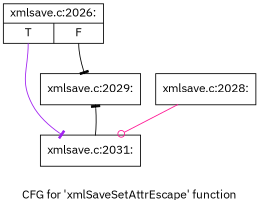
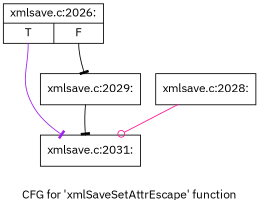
(96, 122) -> (85, 118)
